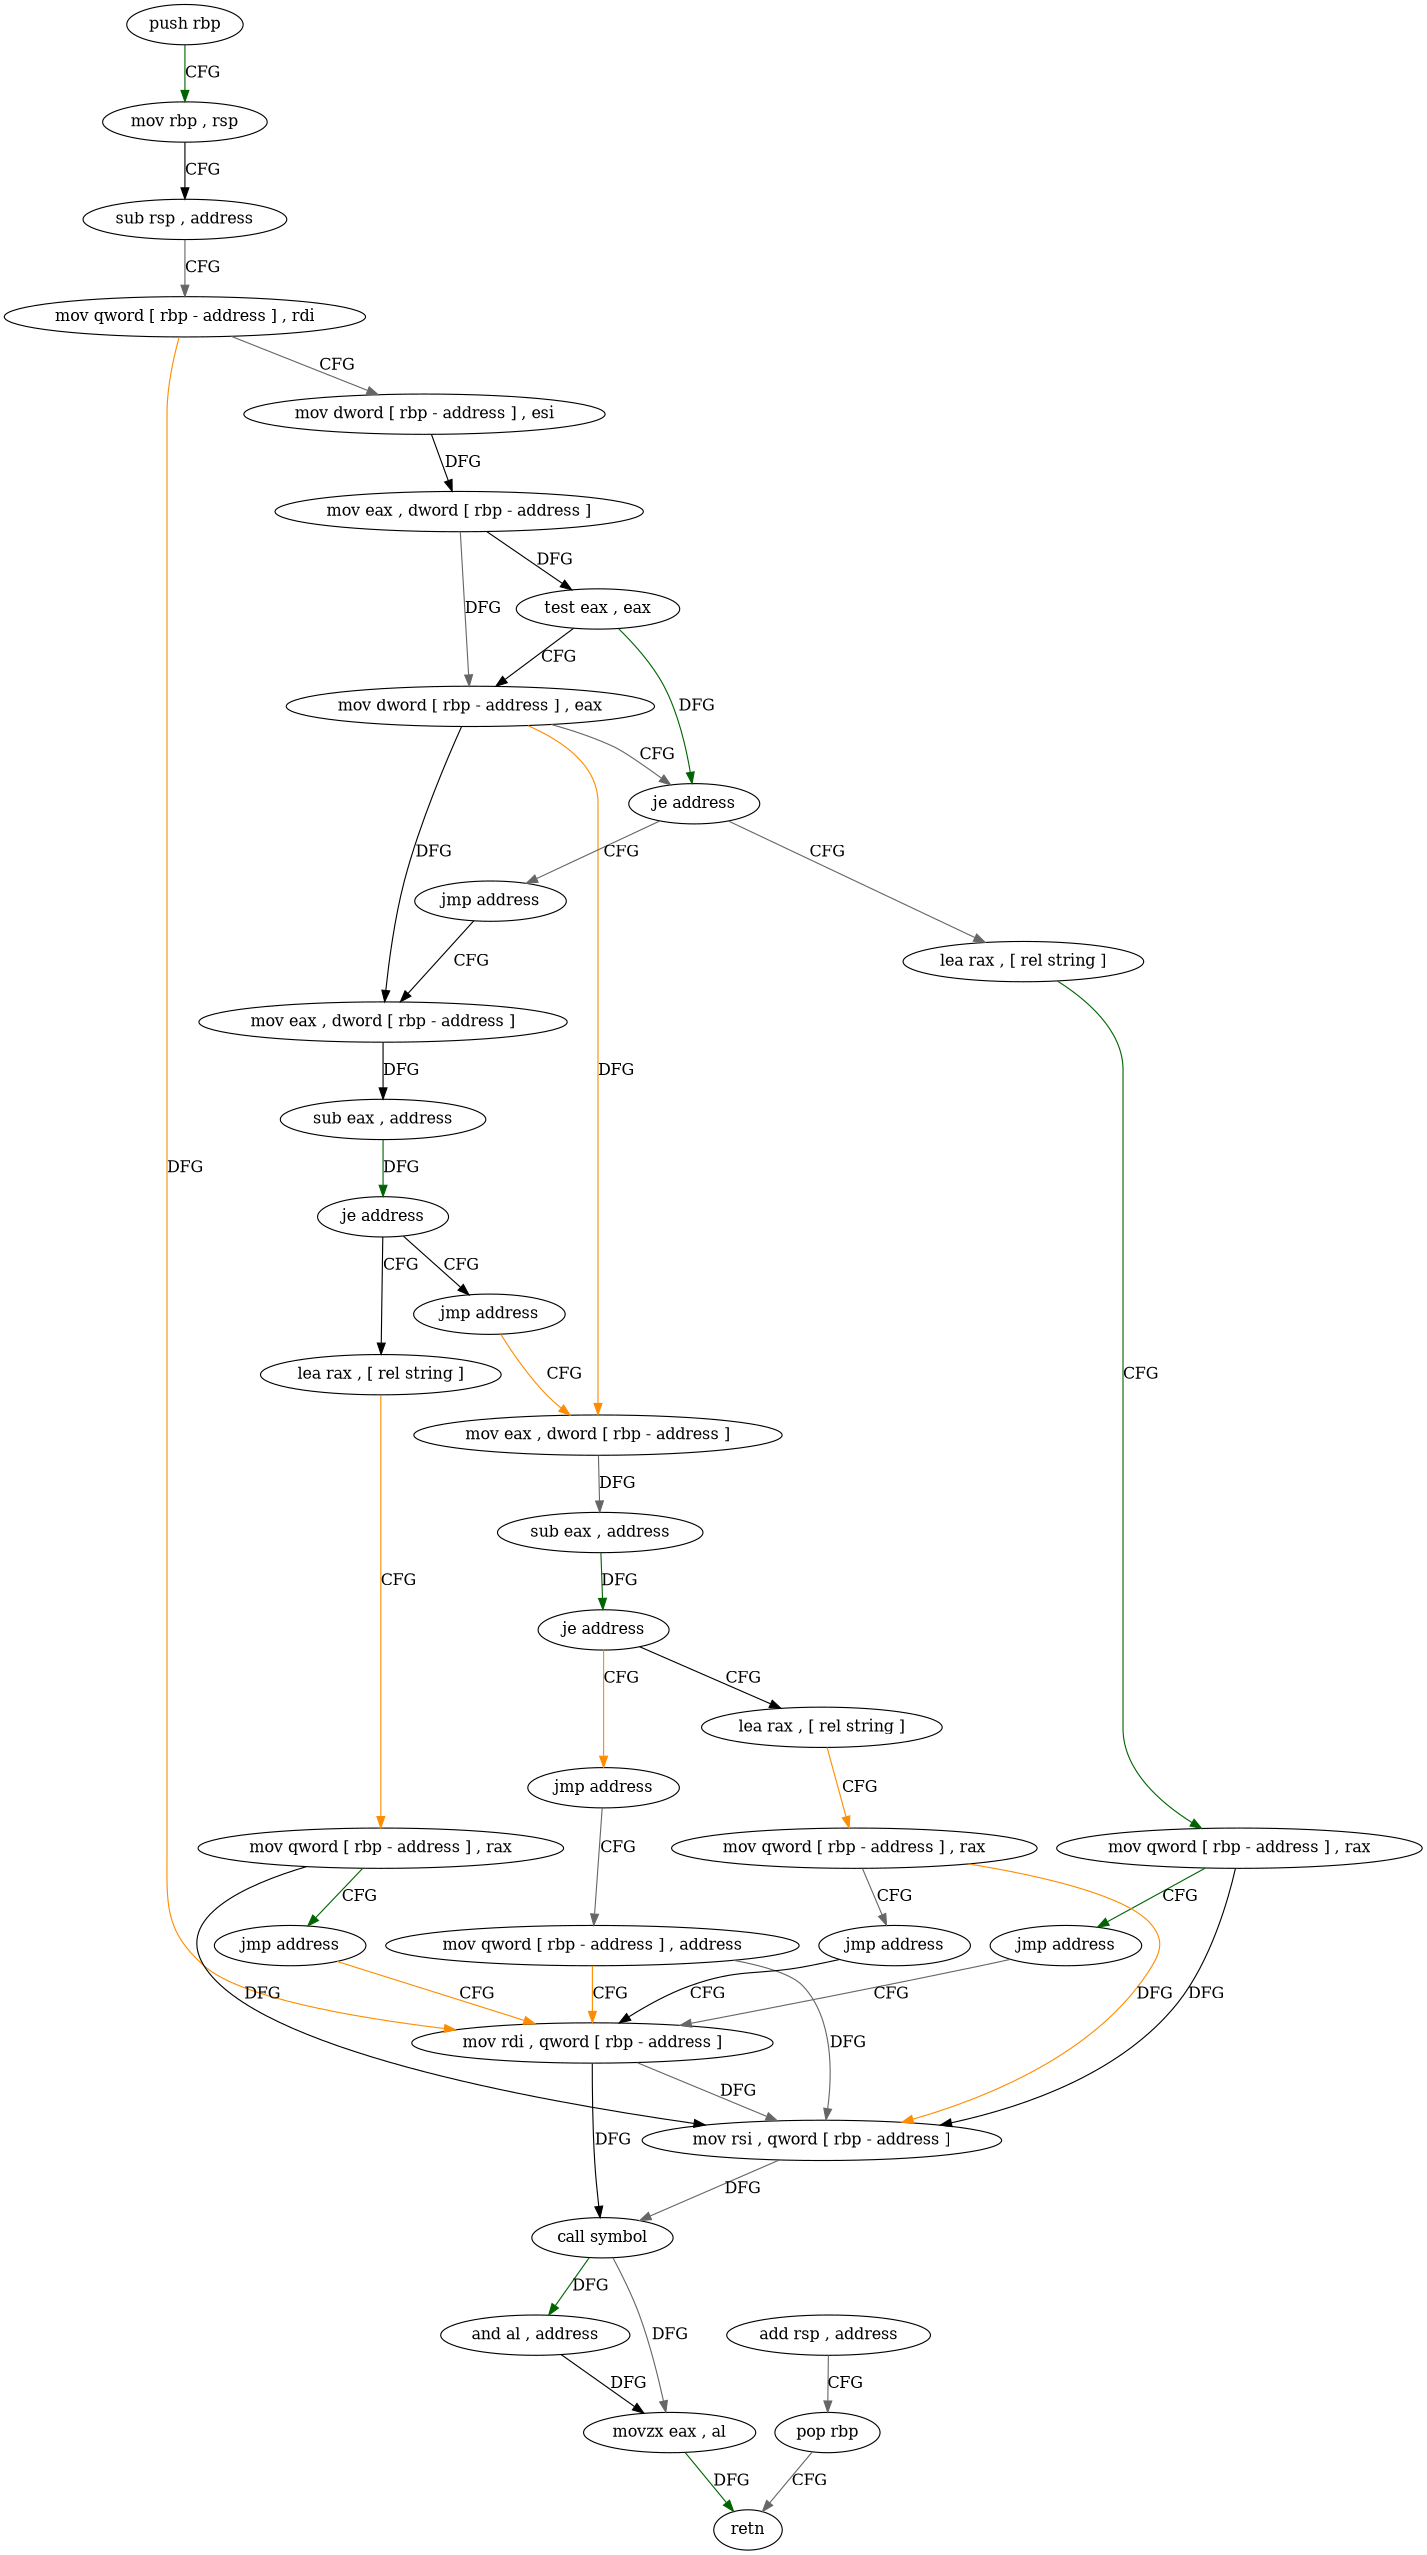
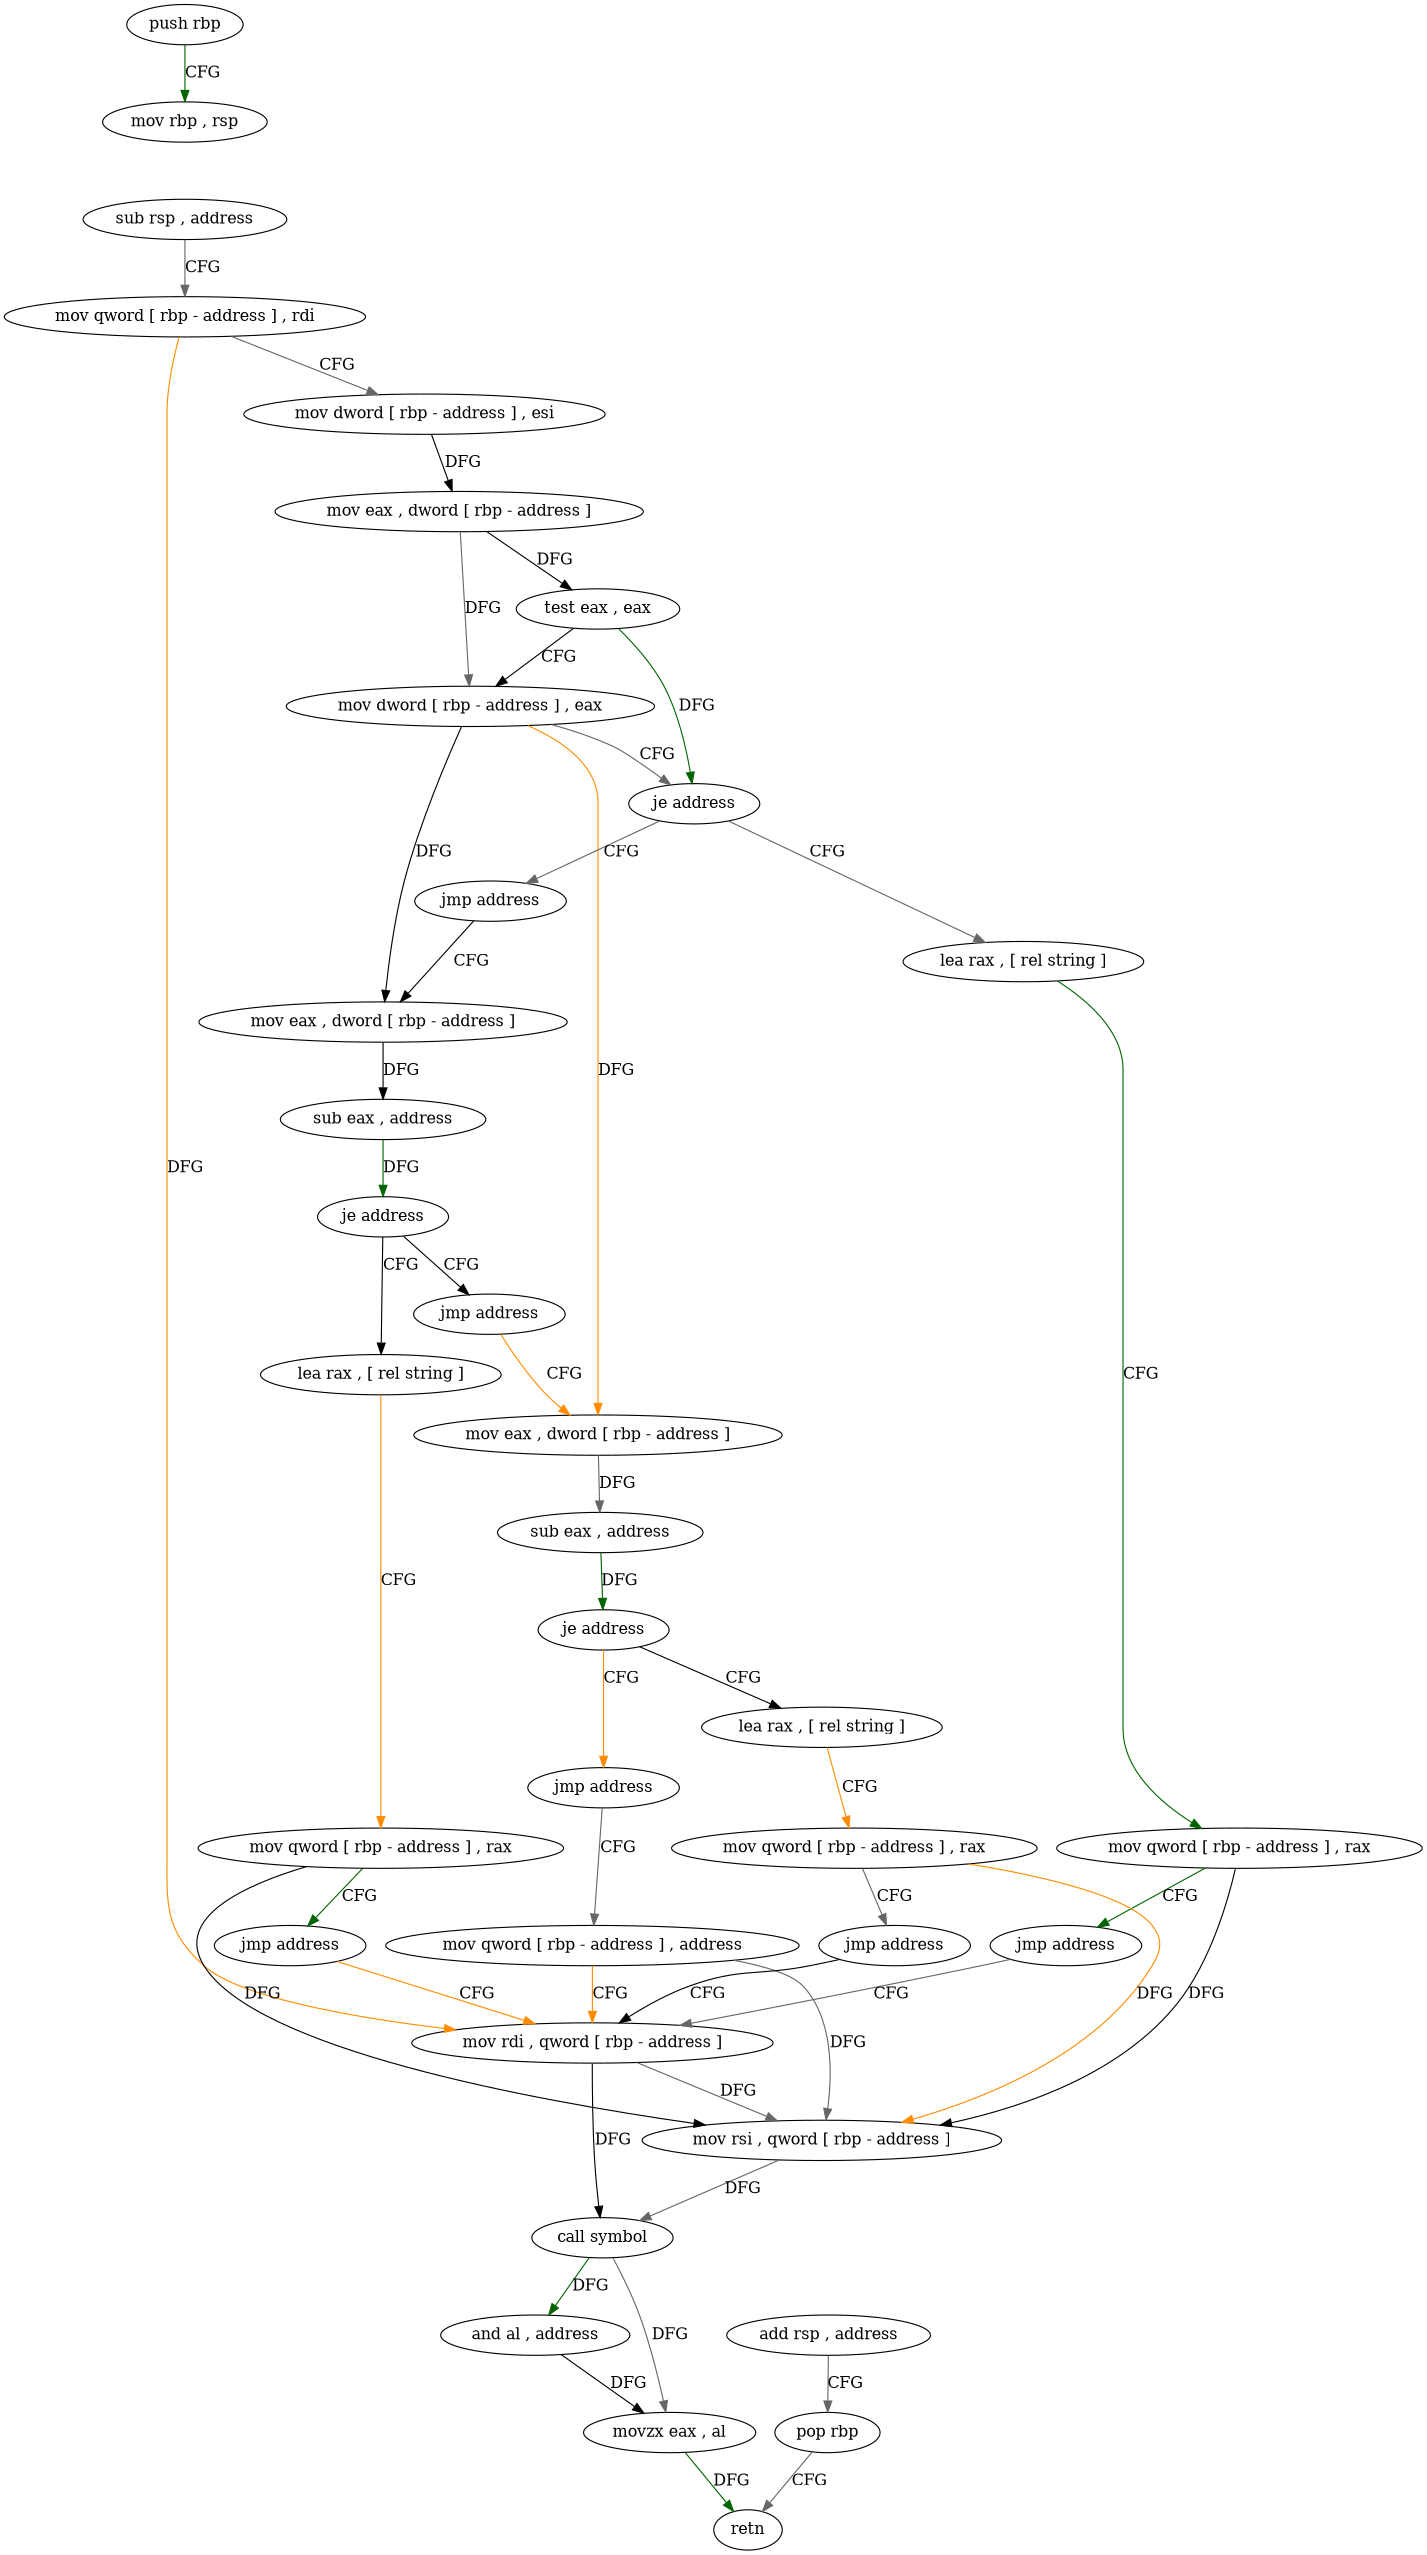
(185, 165) -> none
